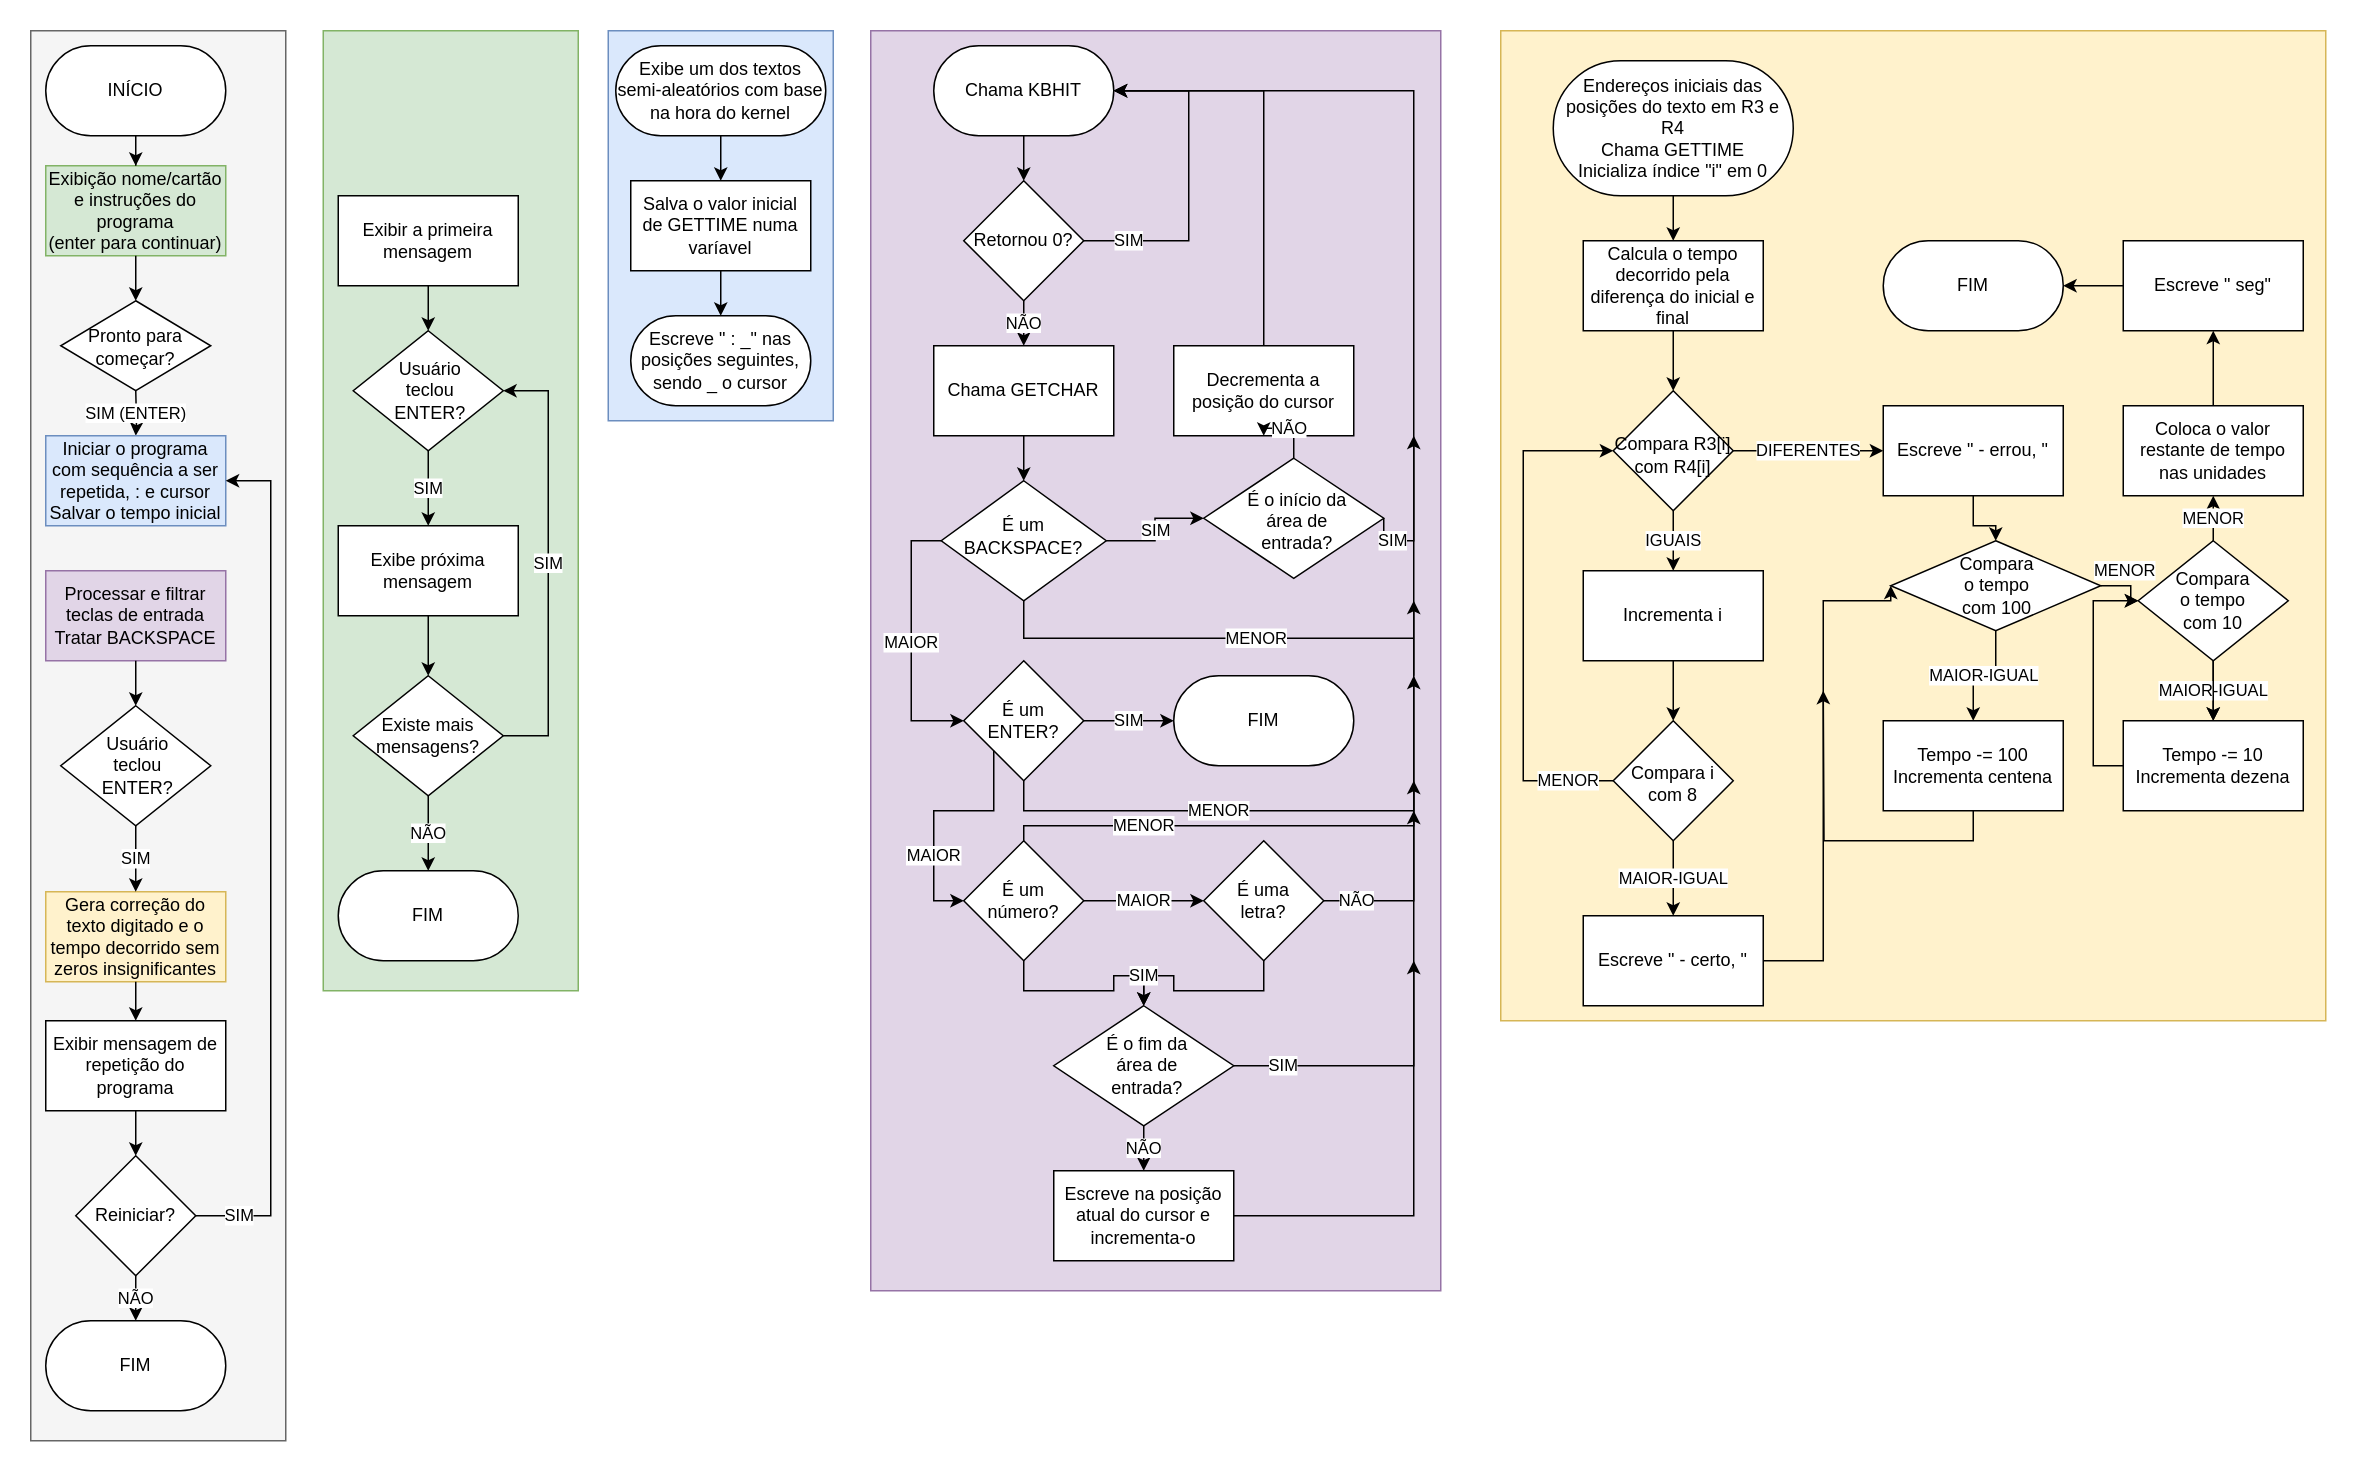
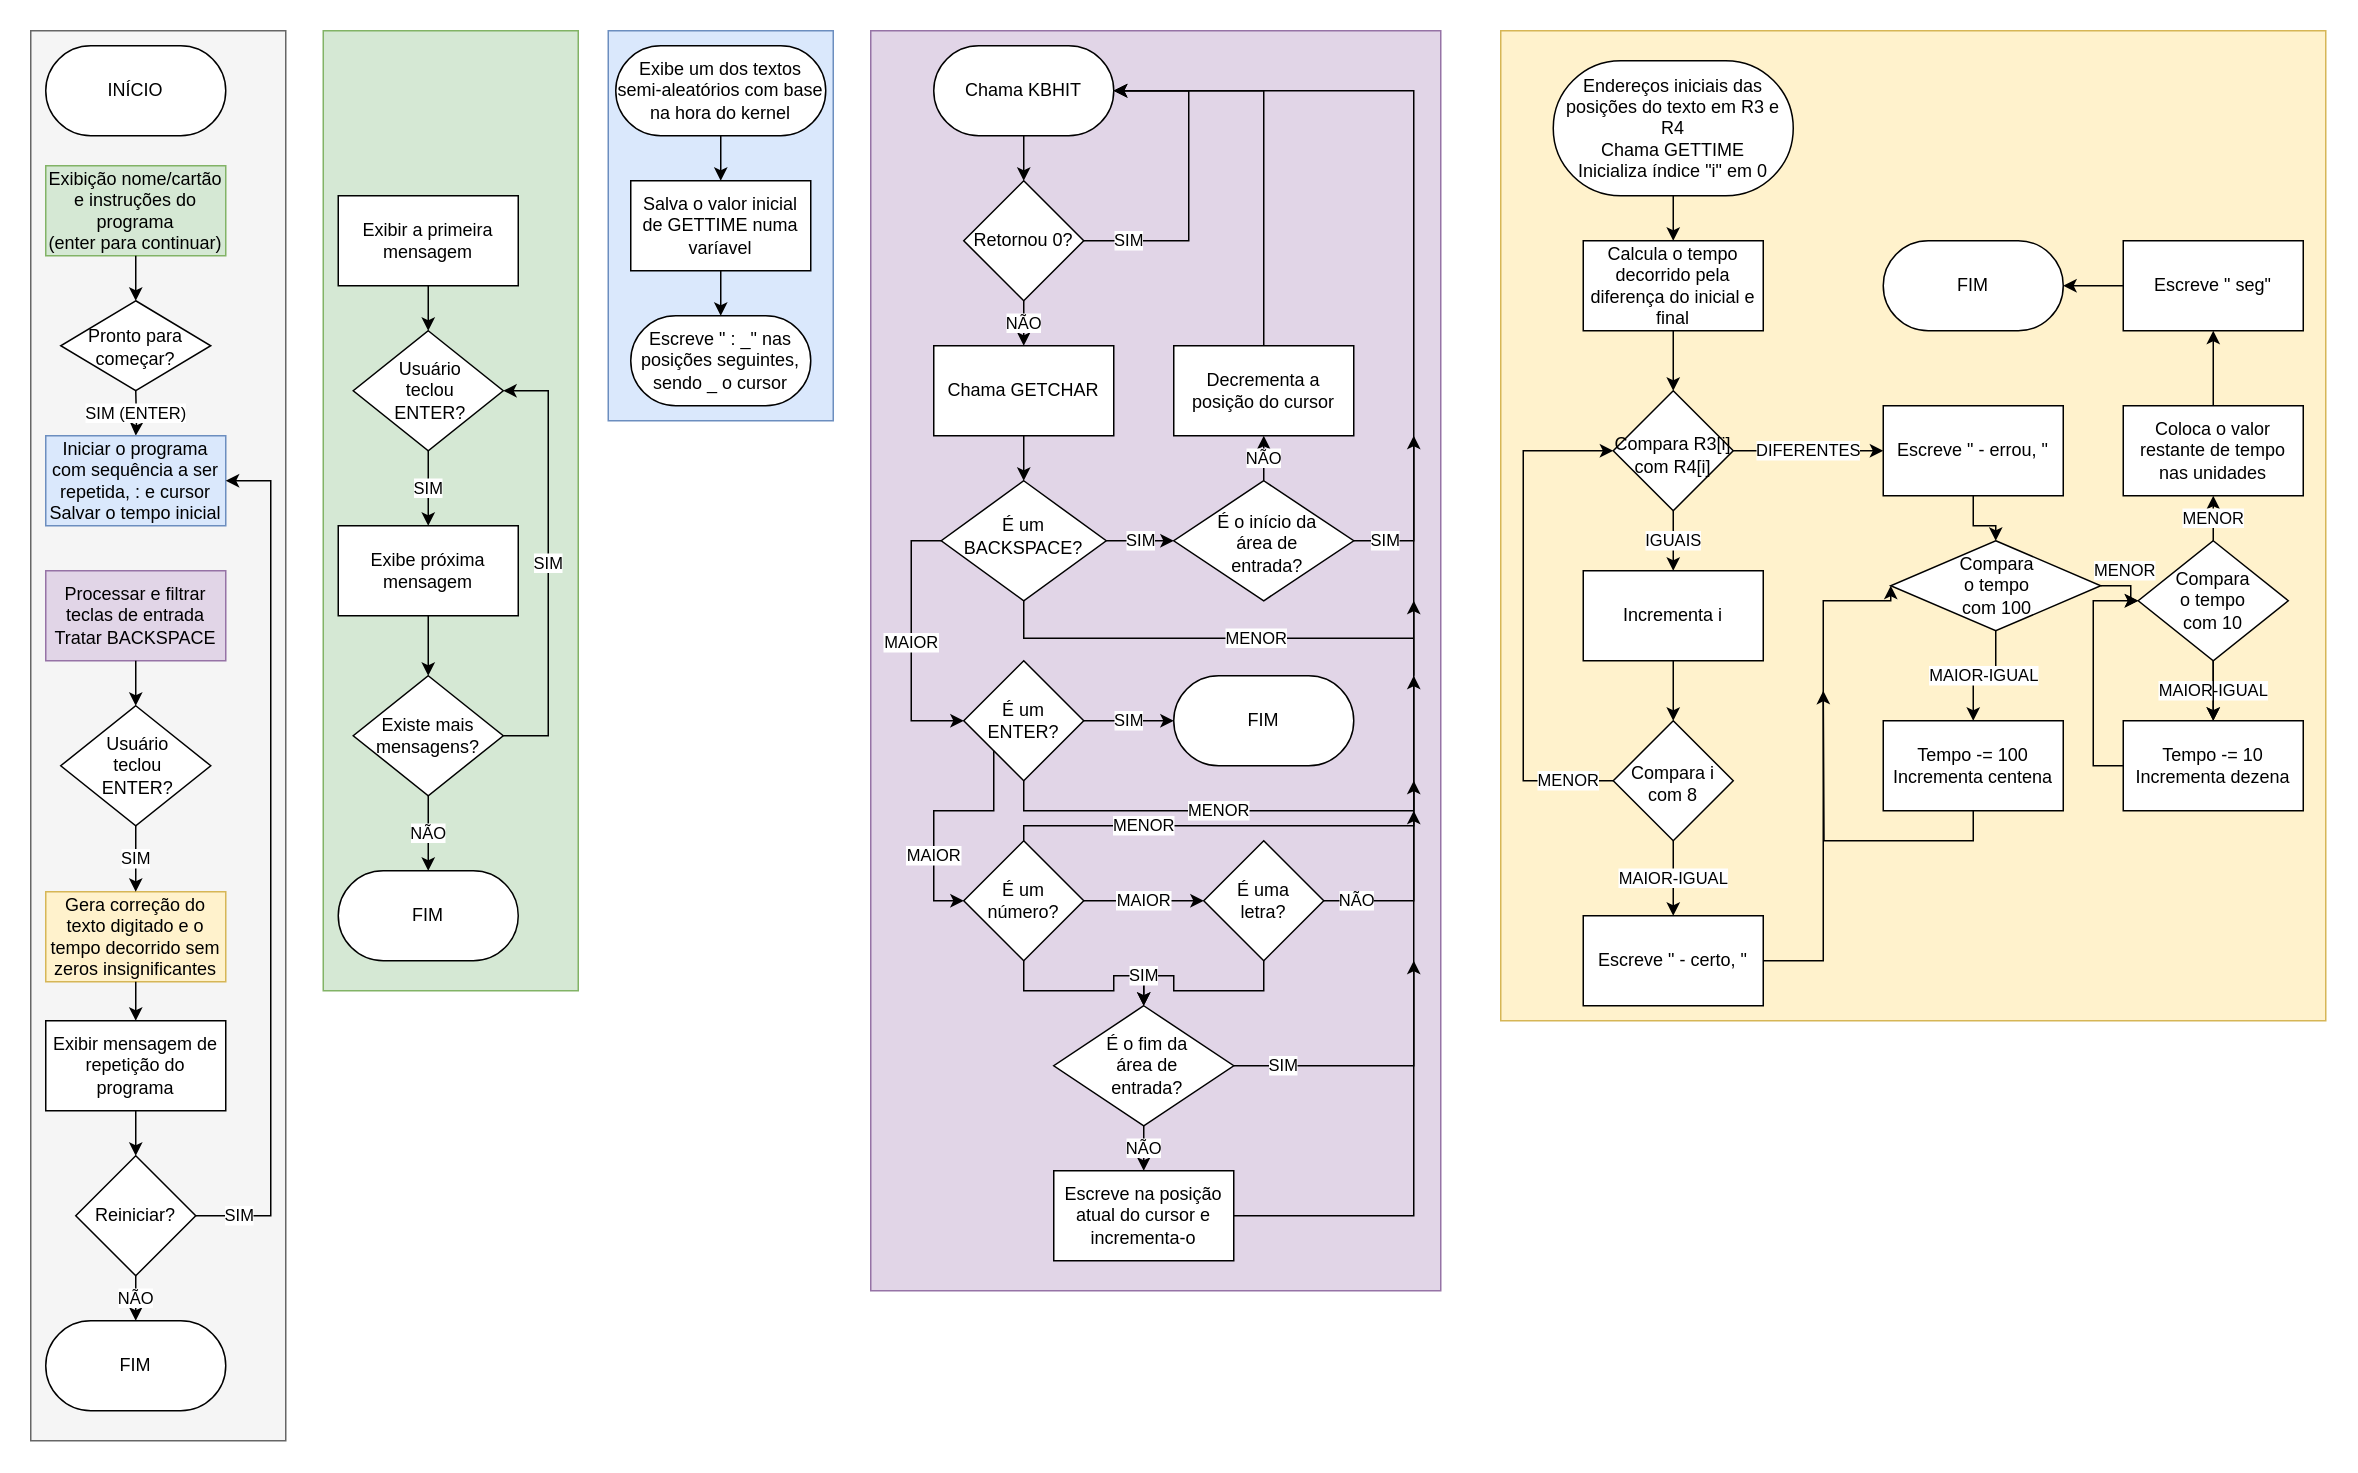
(136, 156) -> none
(1294, 518) -> (1264, 541)
